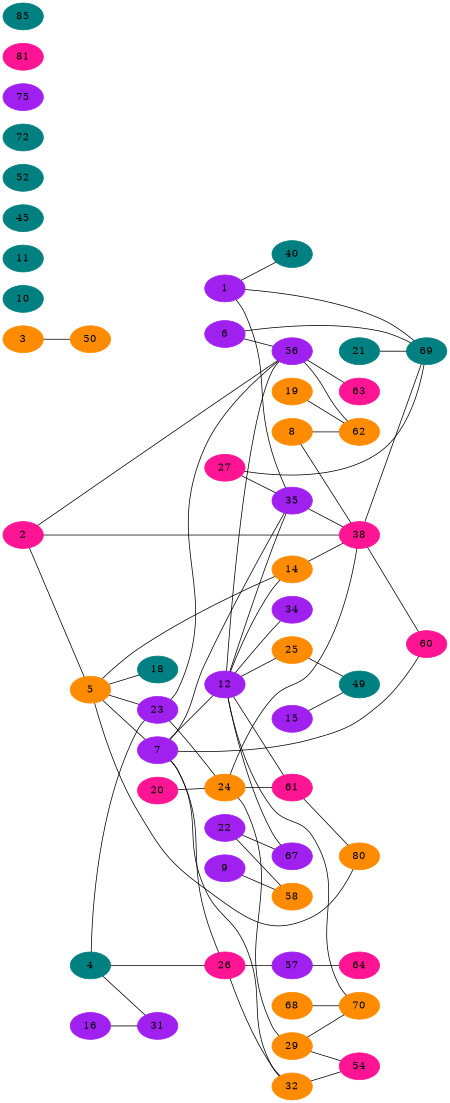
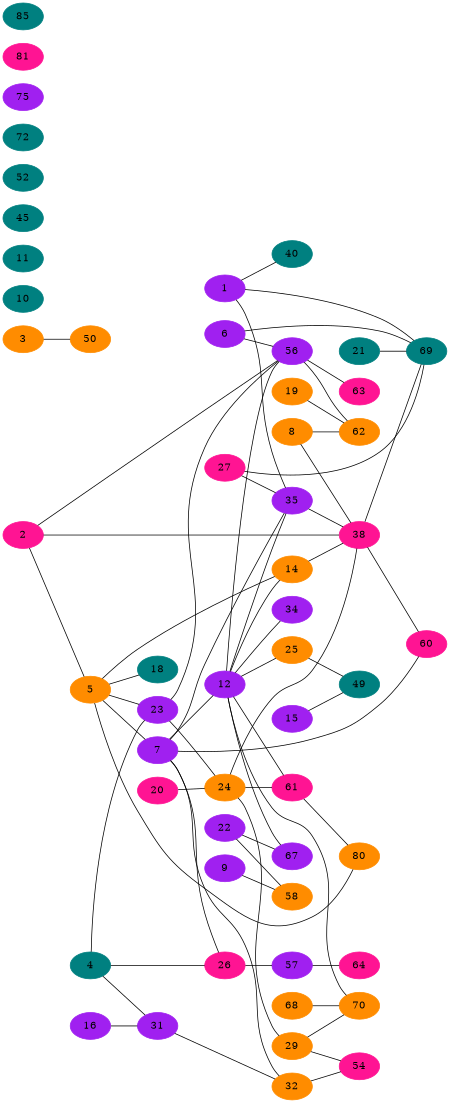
(251, 1029) -> (225, 1056)
